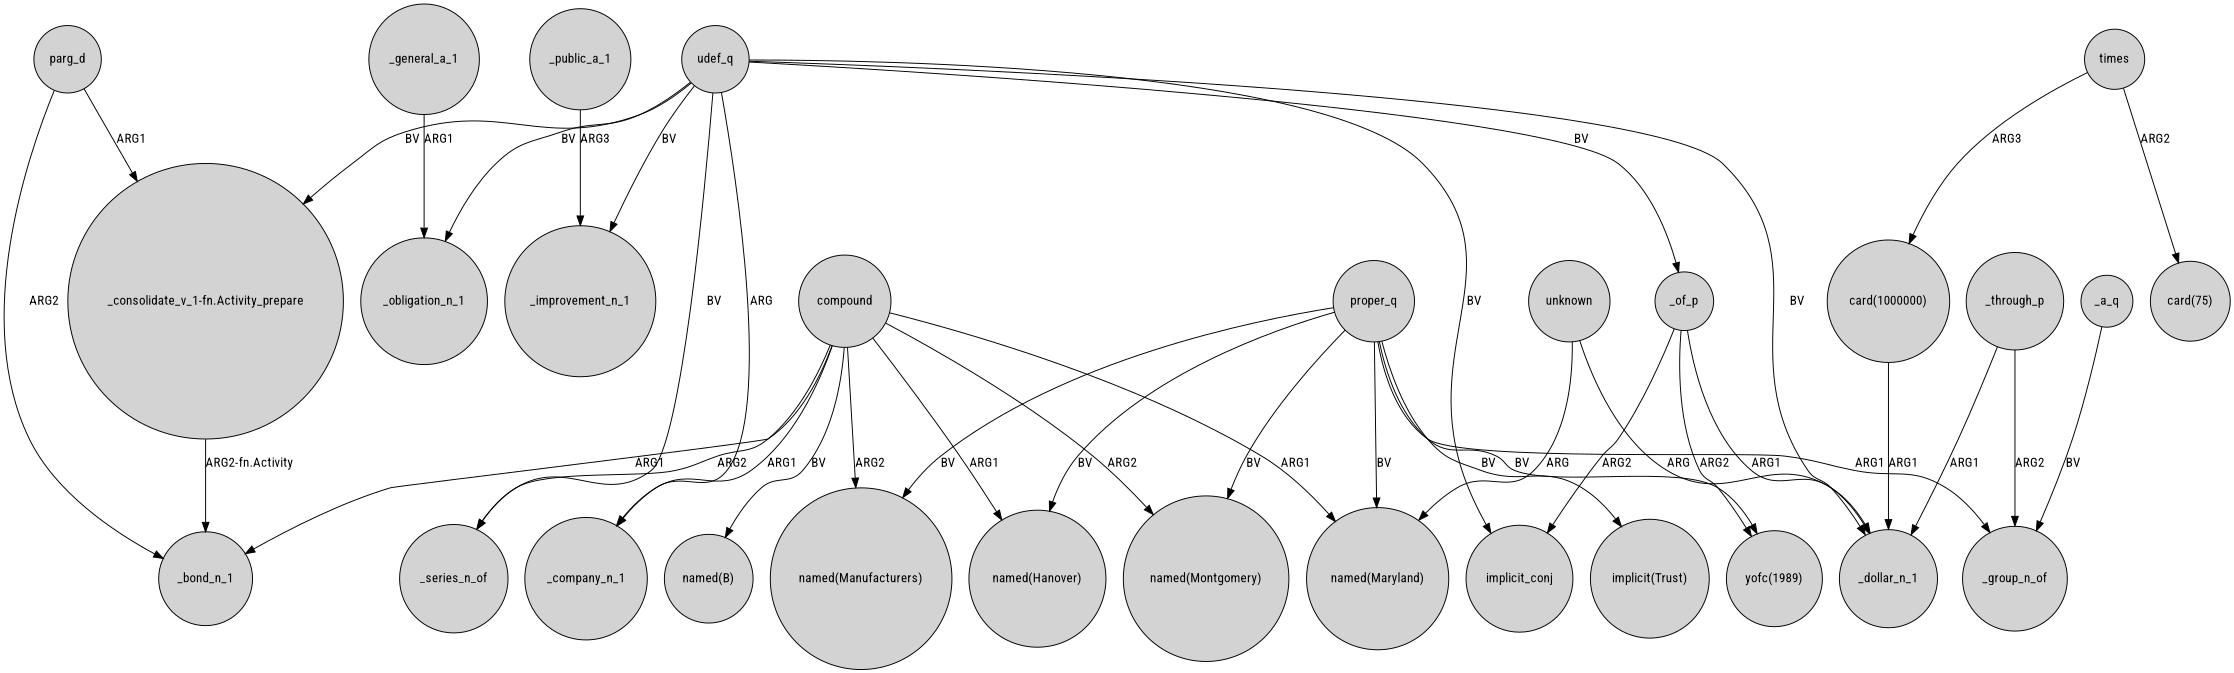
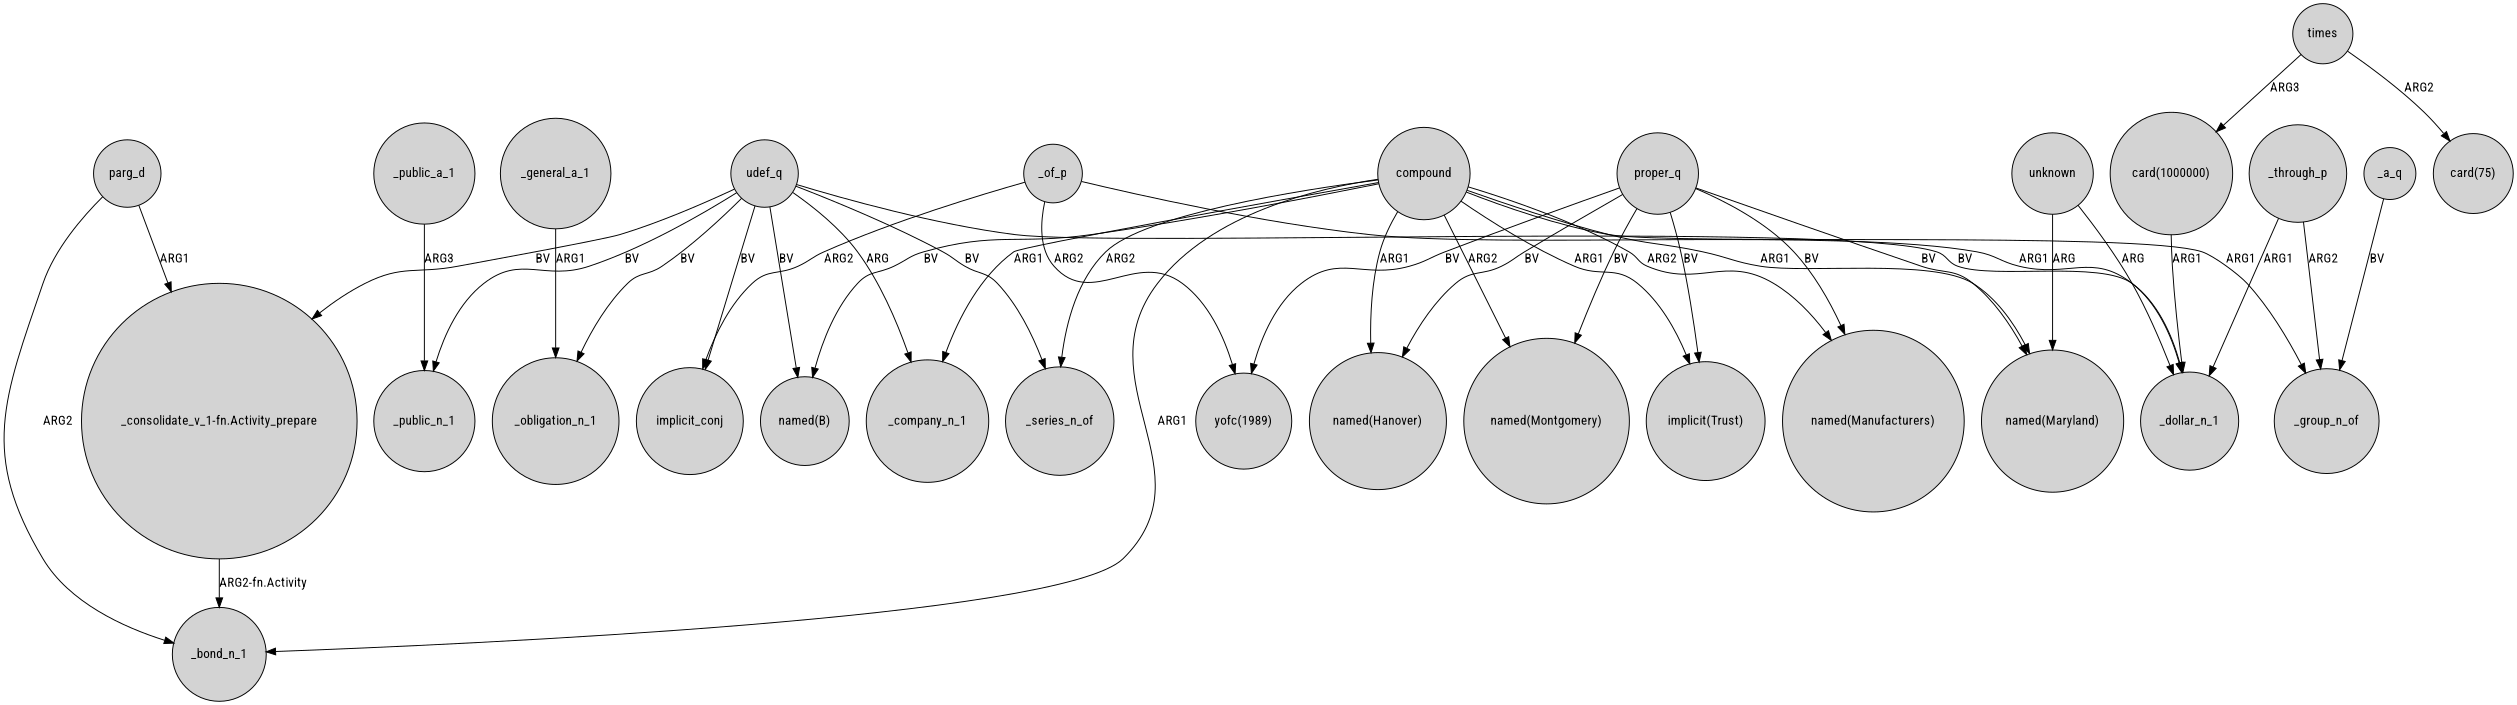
(1195, 94) -> (783, 287)
none -> (1585, 270)
(580, 301) -> (424, 421)
(1659, 455) -> (1930, 240)
